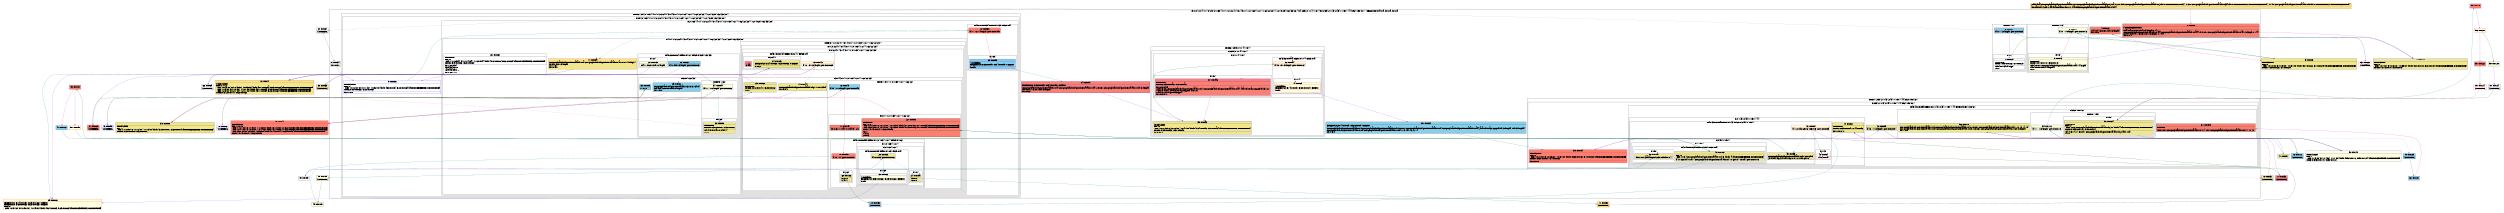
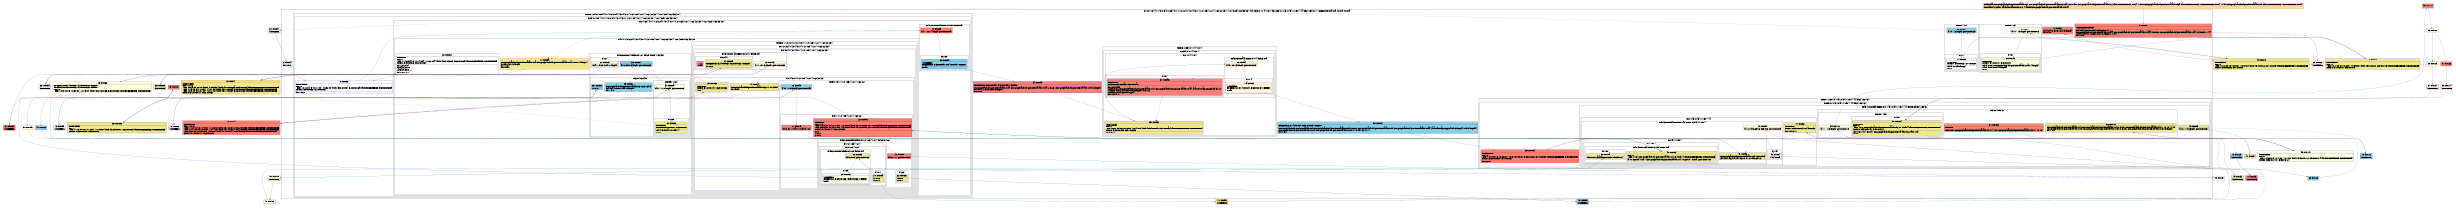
(304, 74) -> (376, 75)
